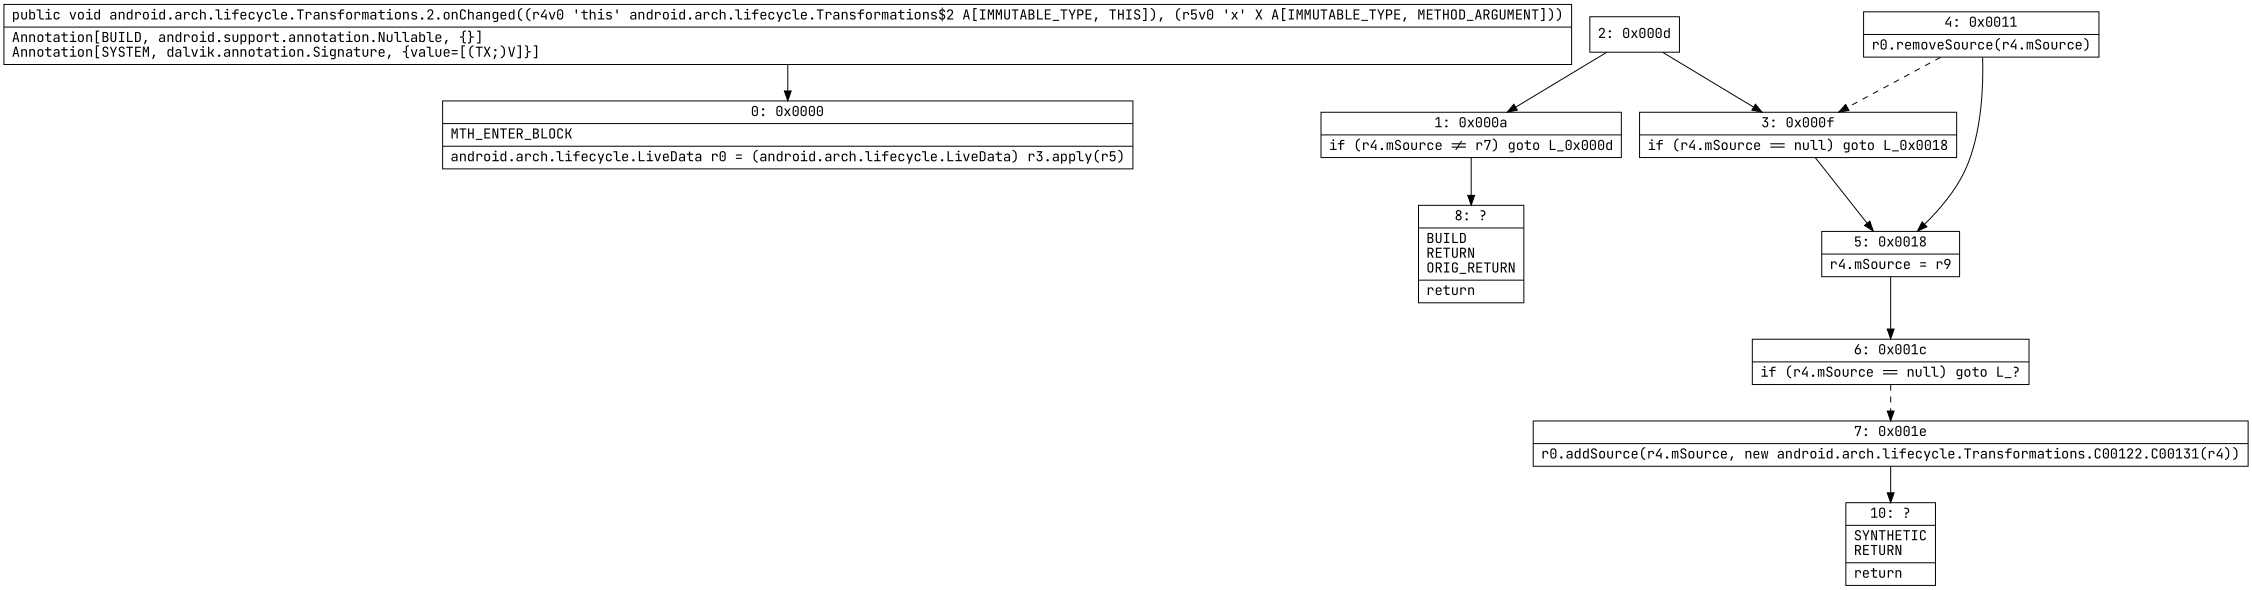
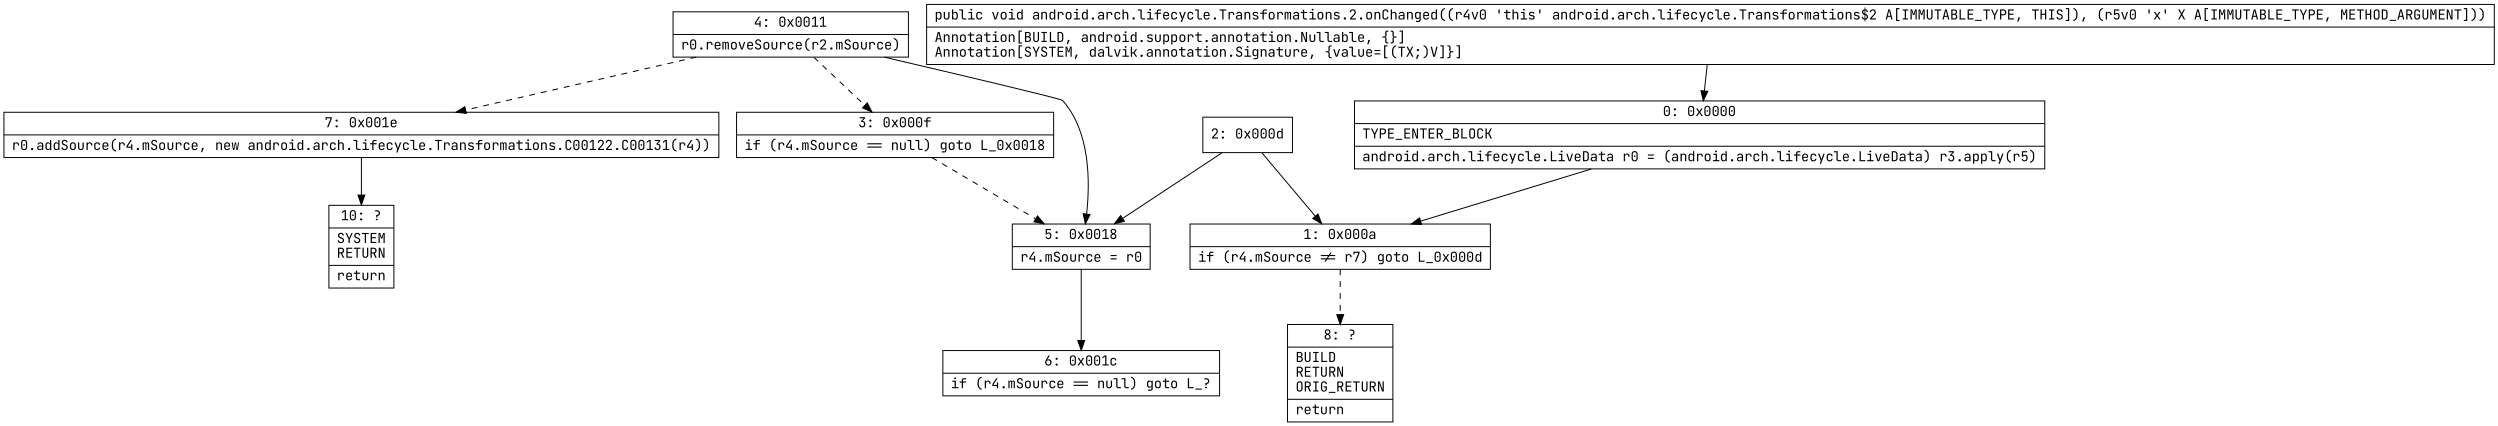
(1981, 45) -> (791, 45)
(1708, 80) -> (1172, 186)
(512, 134) -> (1428, 134)
(1471, 176) -> (1340, 292)
(1841, 190) -> (984, 188)
none -> (1506, 195)
(1891, 265) -> (1081, 258)
(1891, 398) -> (581, 84)
(1891, 536) -> (361, 239)
